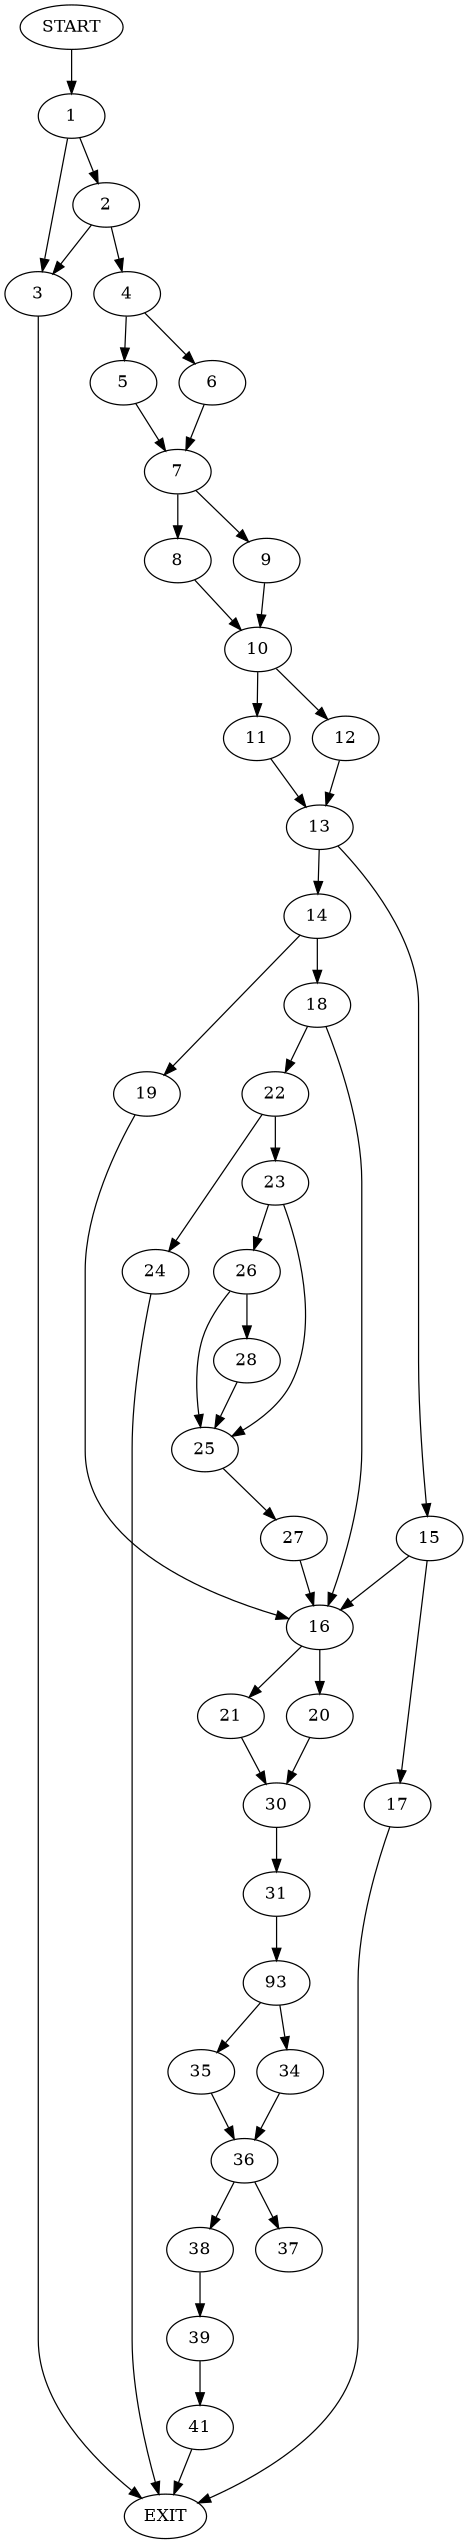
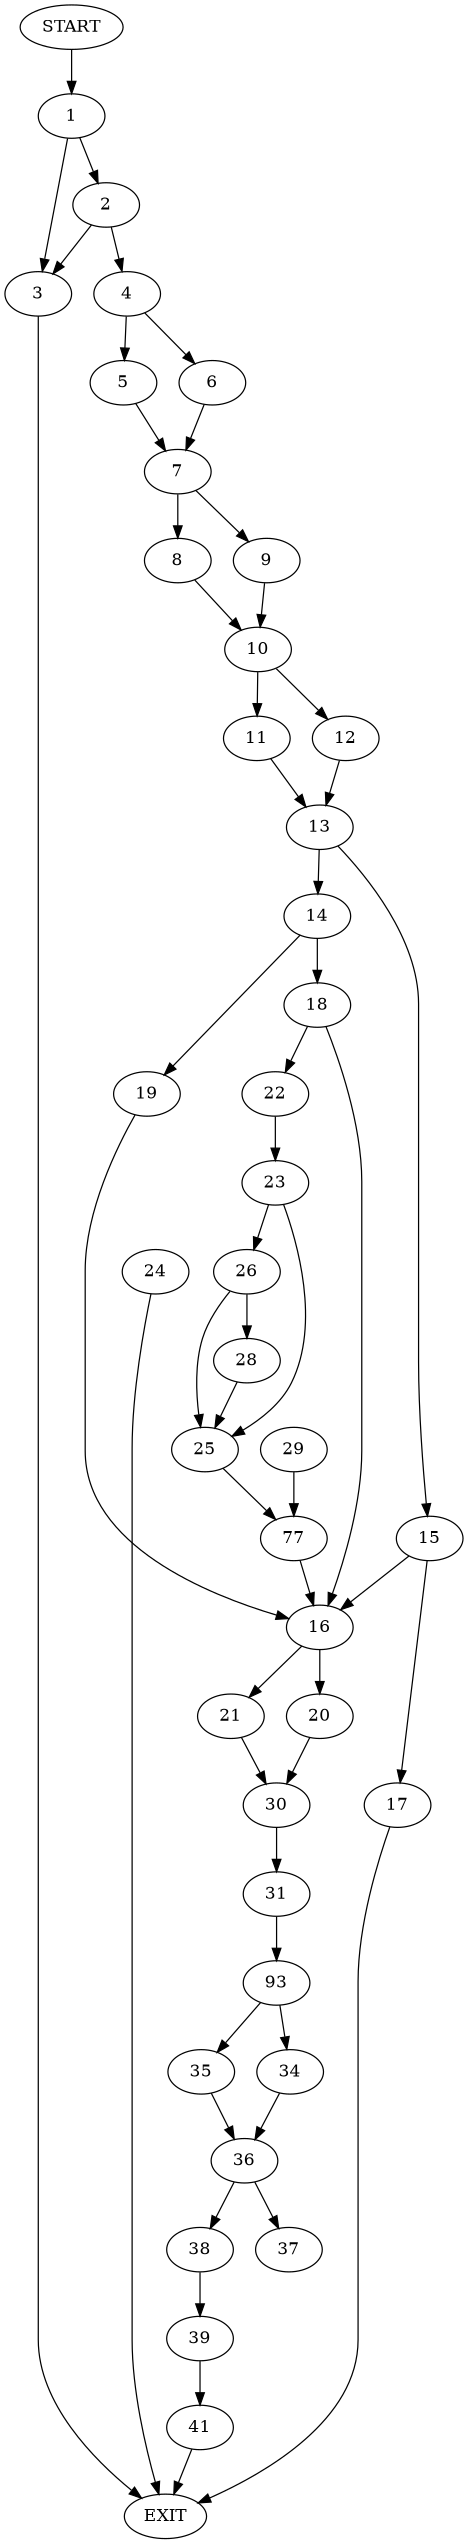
(219, 1178) -> none
none -> (294, 1450)
(294, 1538) -> (294, 1538)
